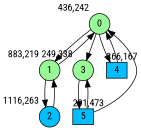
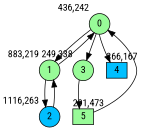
(114, 50) -> none
(88, 98) -> none
(83, 117) -> (83, 117)
